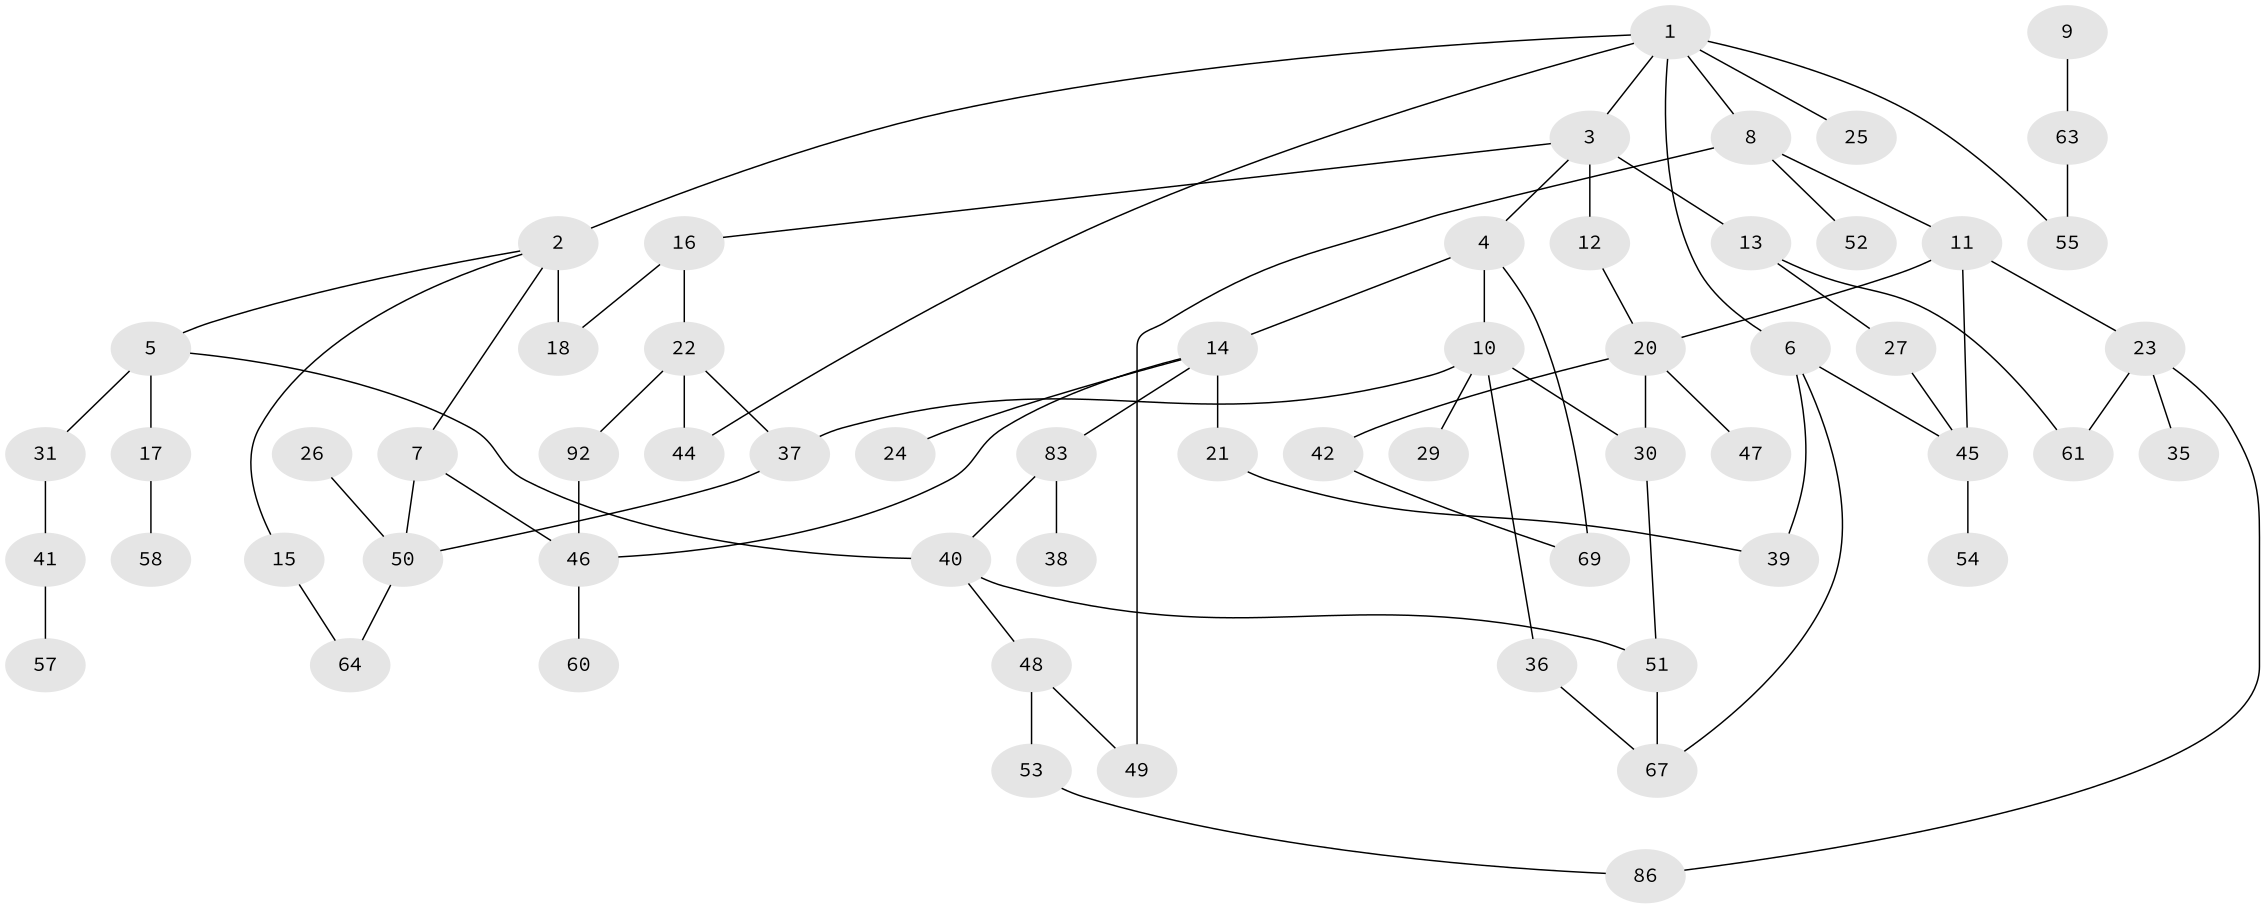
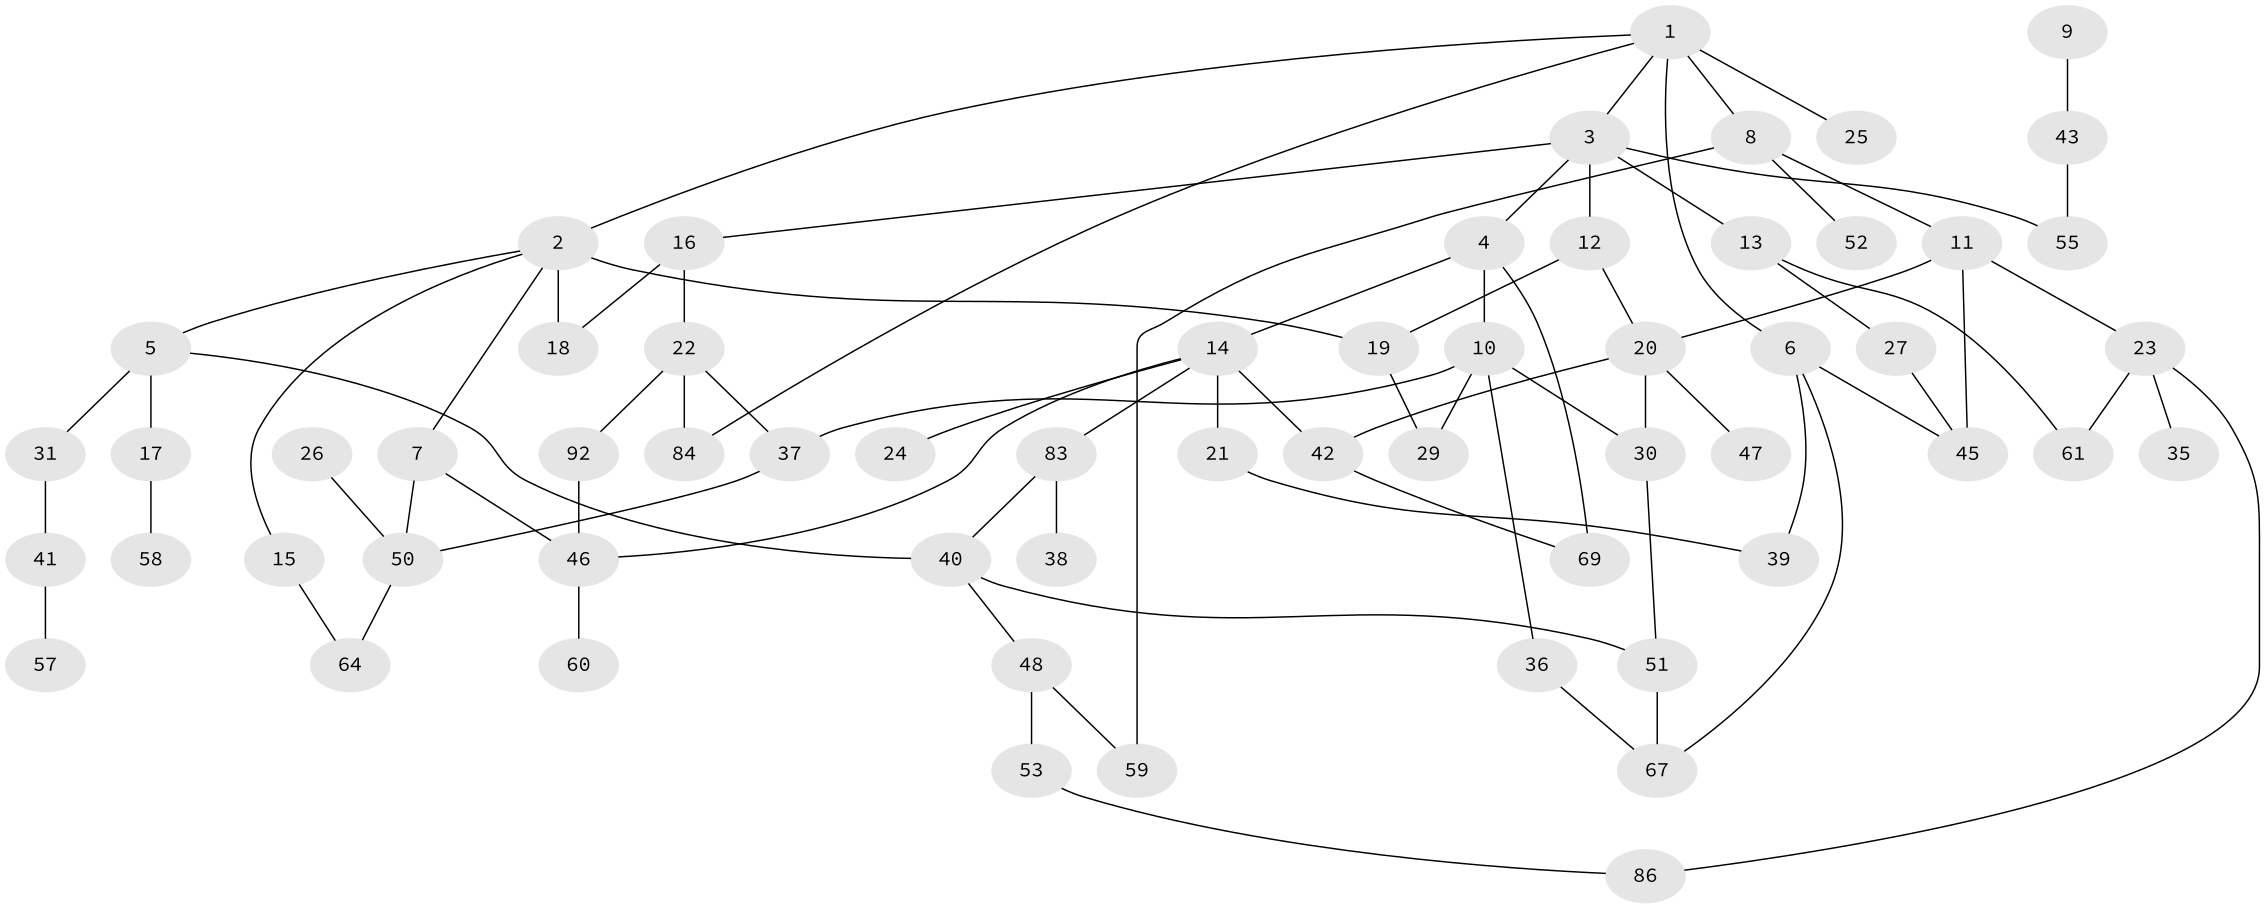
(1892, 103) -> (1812, 181)
(2068, 138) -> (2068, 138)
none -> (1379, 349)
none -> (1262, 394)
(684, 454) -> (684, 454)
(1968, 560) -> none
(1137, 771) -> (1137, 771)
